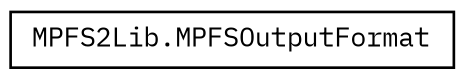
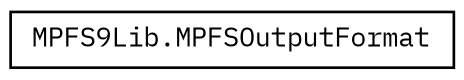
(232, 40) -> (232, 40)
